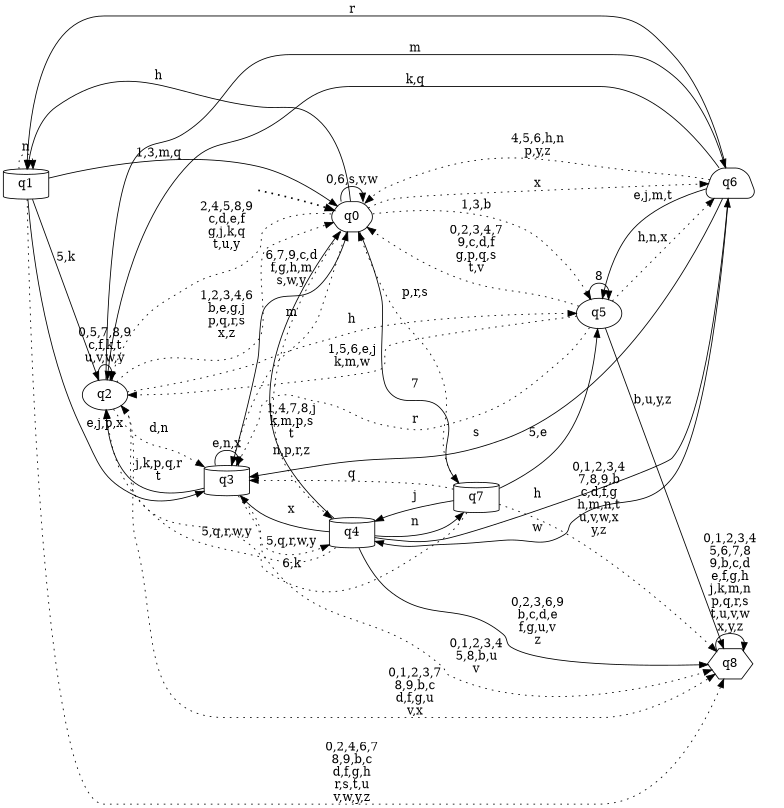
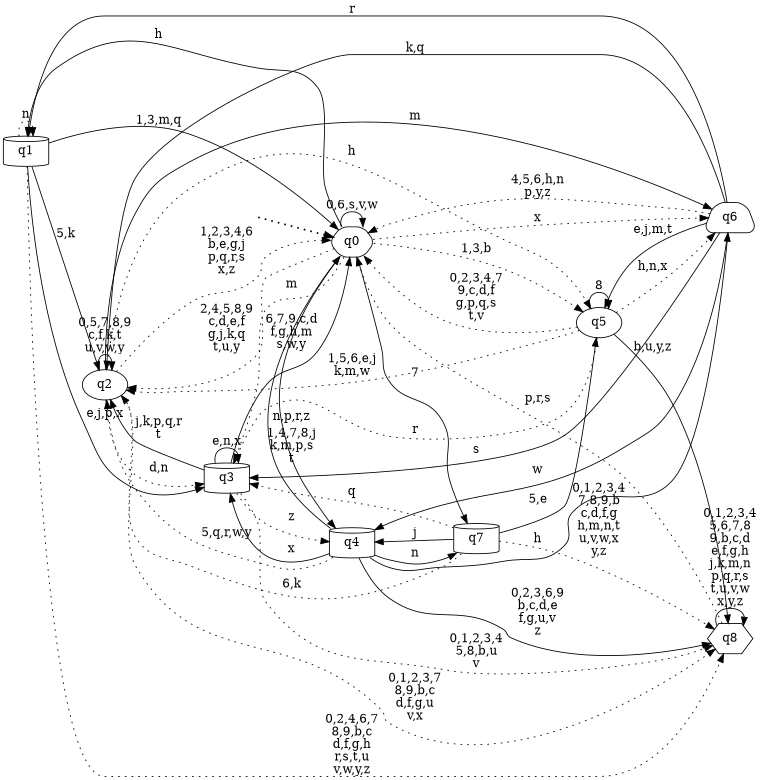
(431, 355) -> (554, 429)
(277, 373) -> (281, 381)
(292, 542) -> (292, 517)
